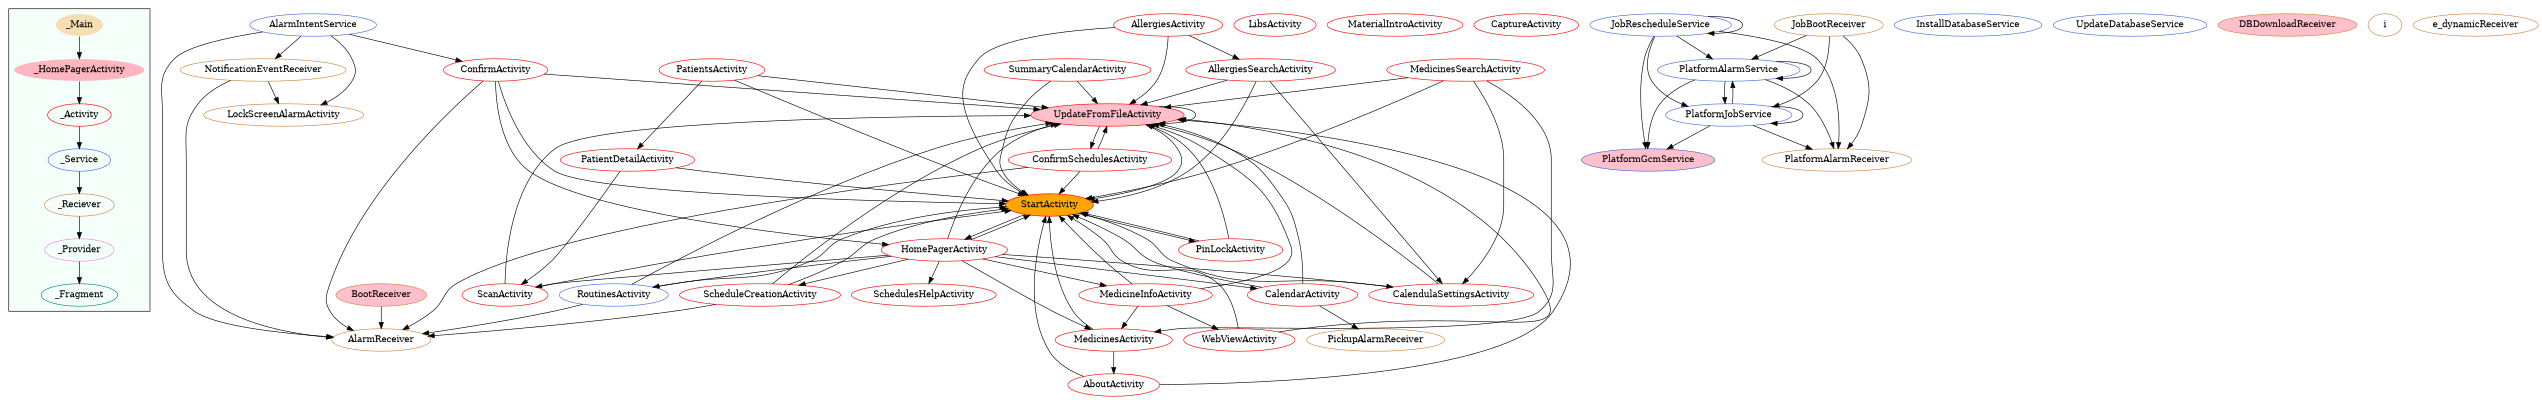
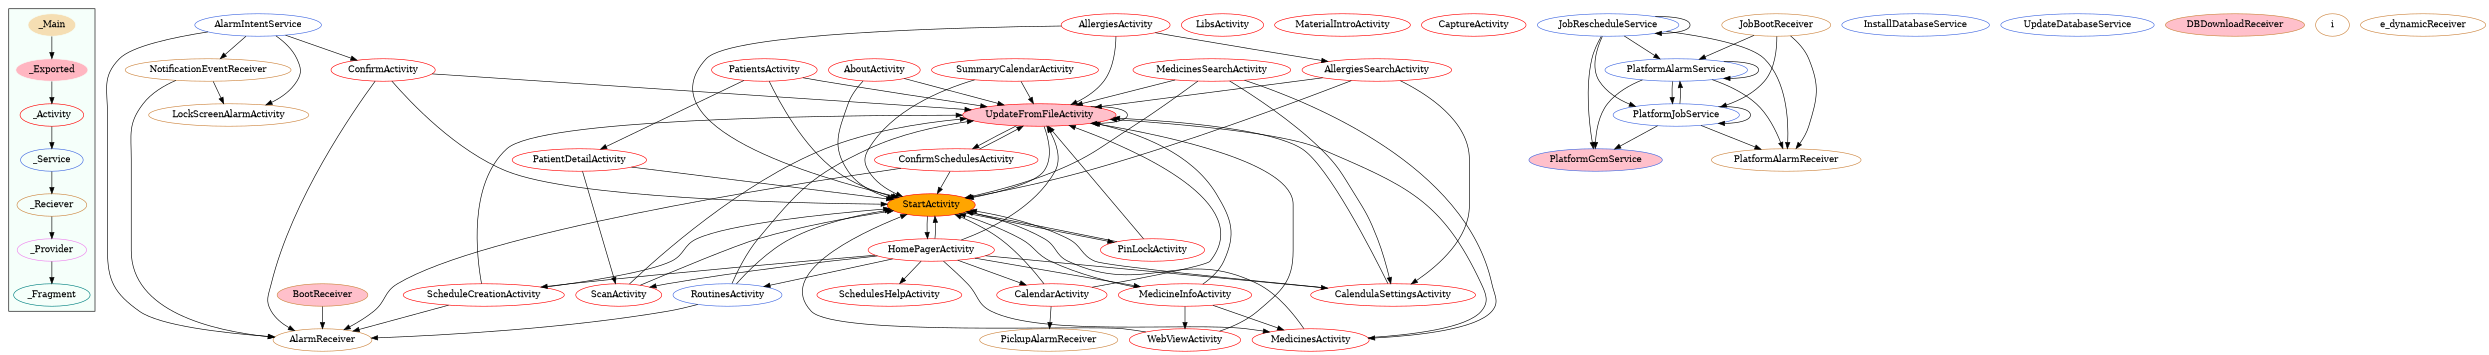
(79, 70) -> (52, 70)
(654, 212) -> none
(1114, 359) -> (1392, 182)
